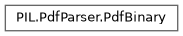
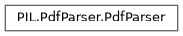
(92, 18) -> (92, 18)
